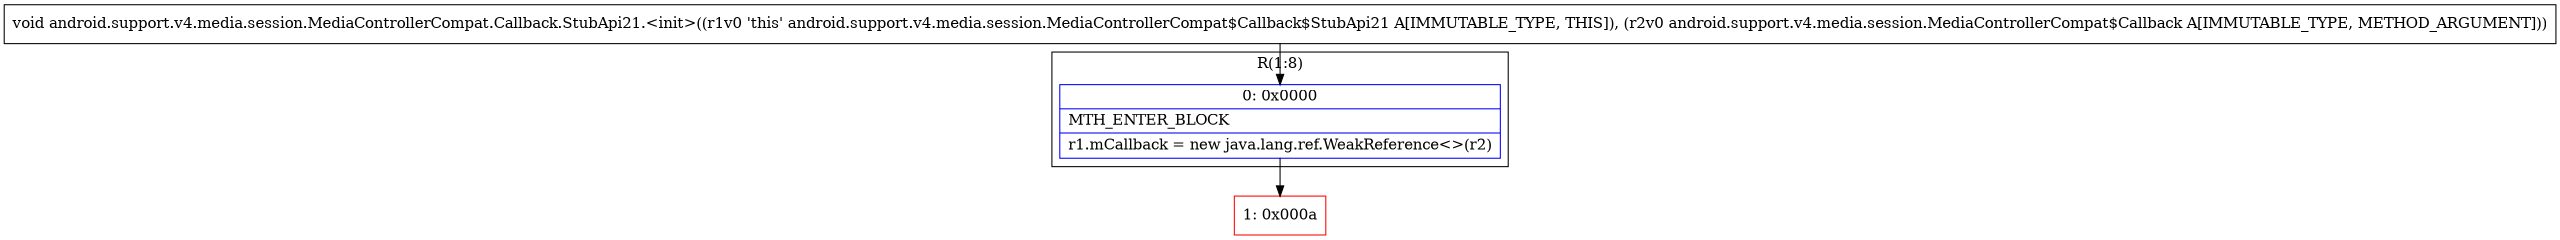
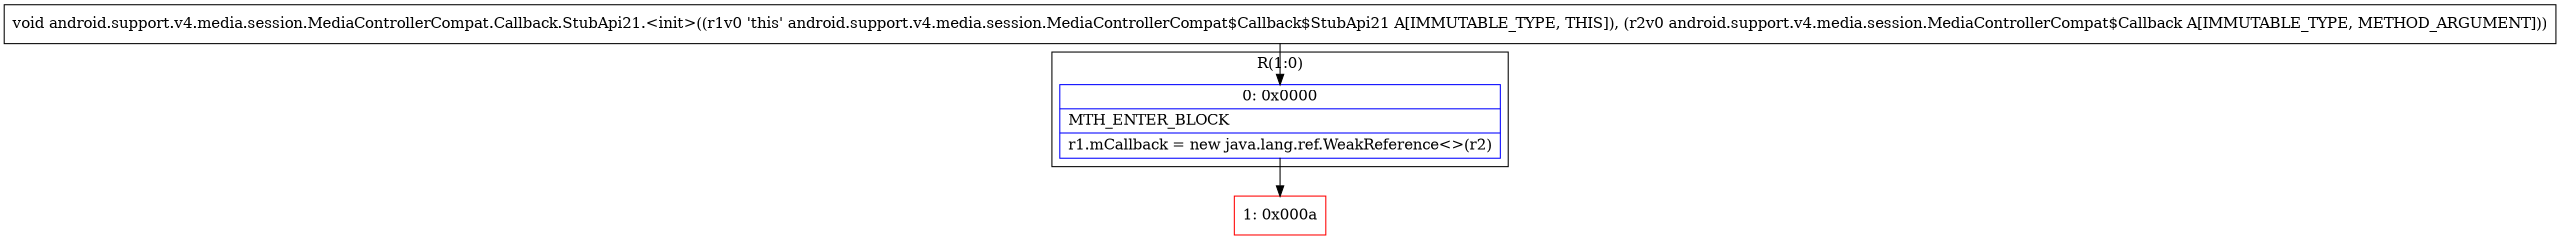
(1280, 64) -> (1280, 64)
